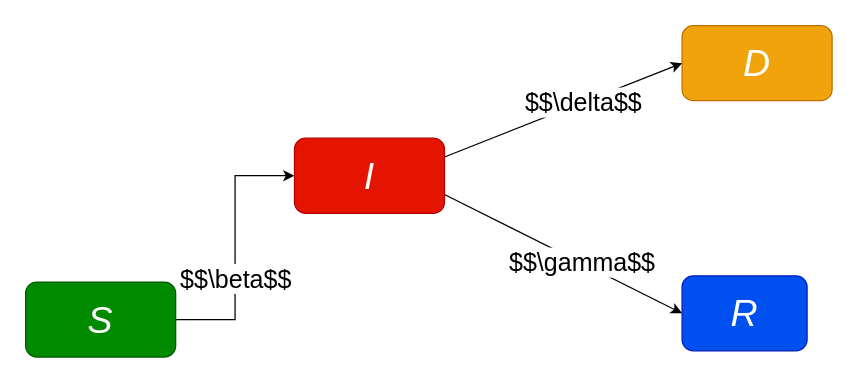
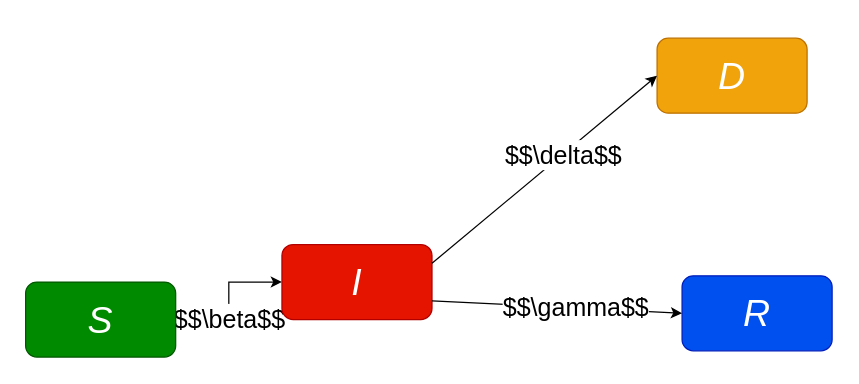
(757, 63) -> (732, 76)
(369, 176) -> (357, 282)
(744, 313) -> (757, 313)
